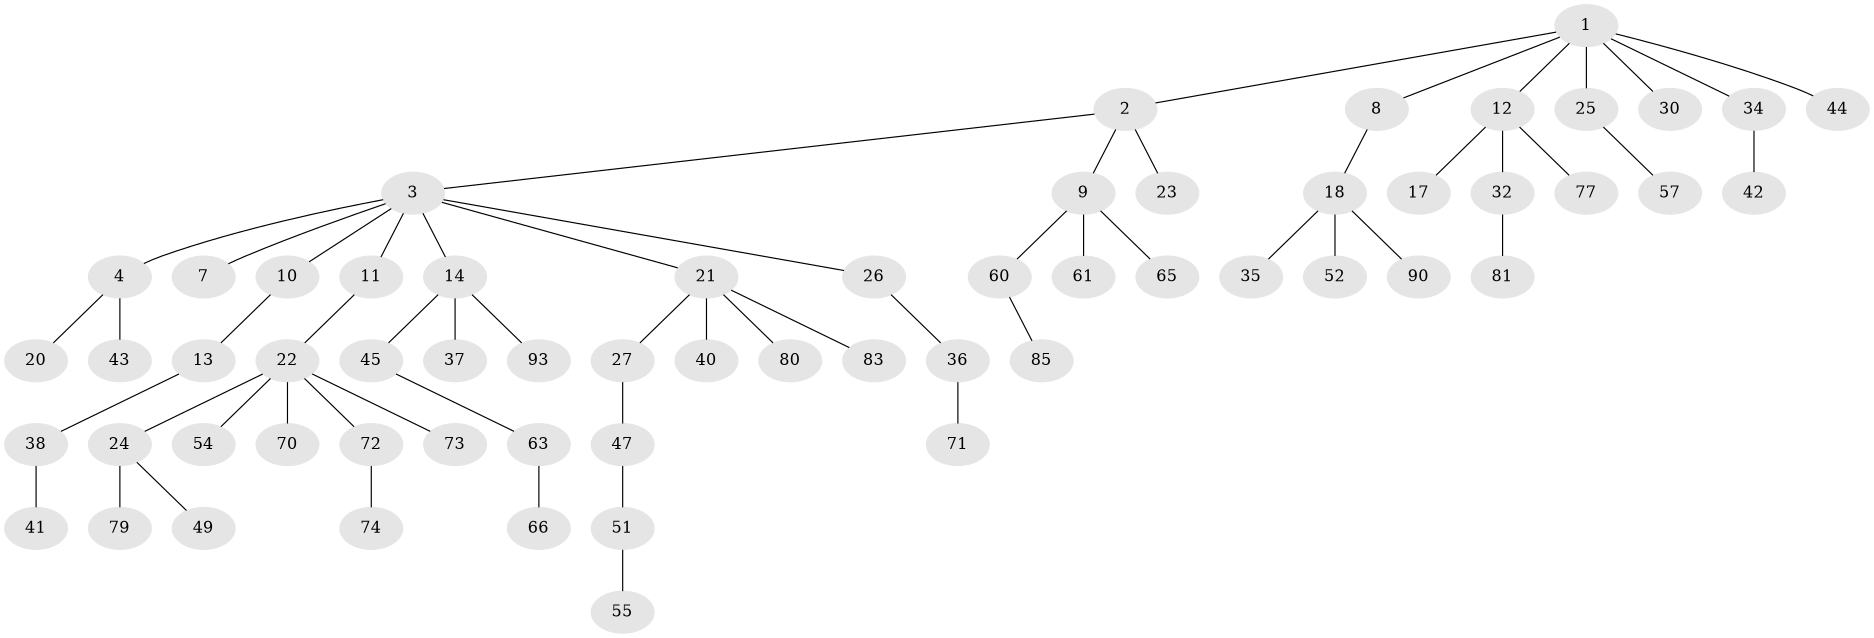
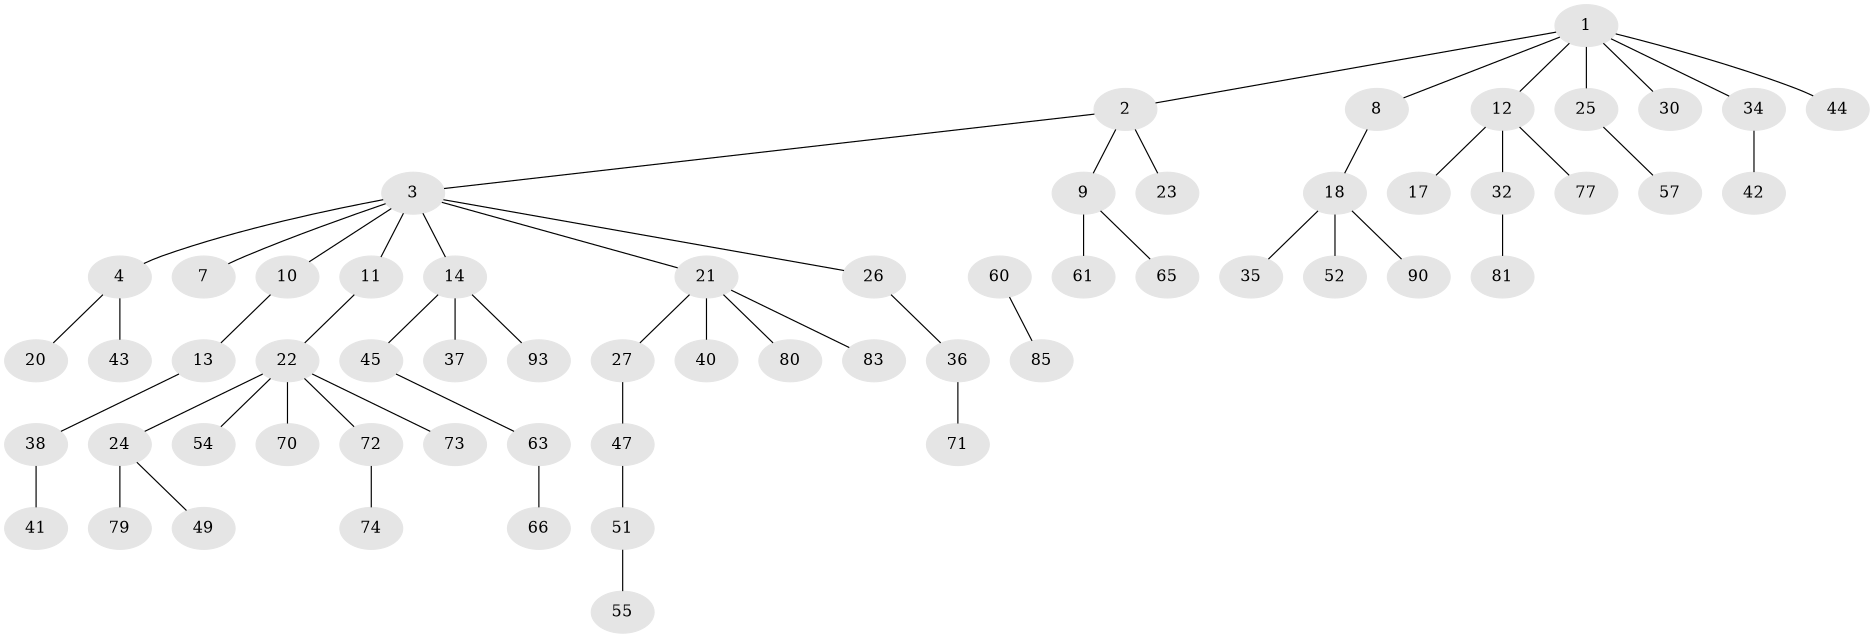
(1042, 235) -> none
